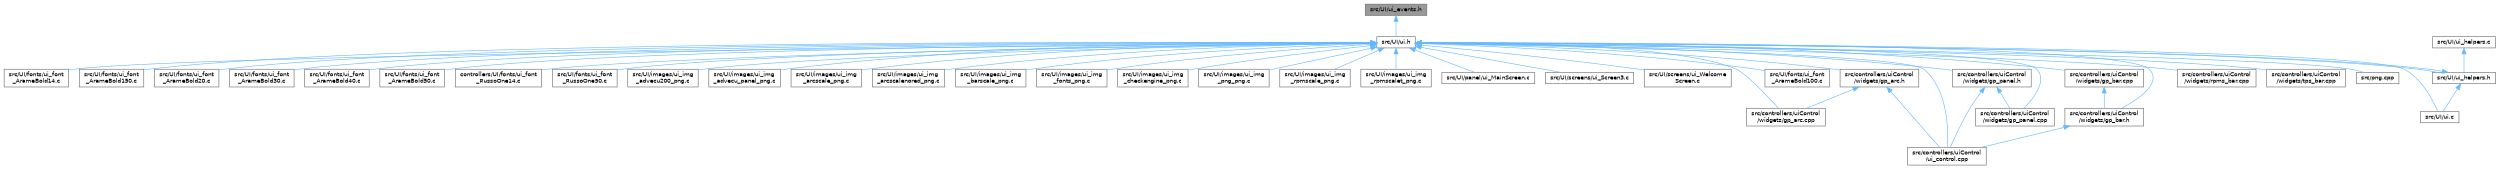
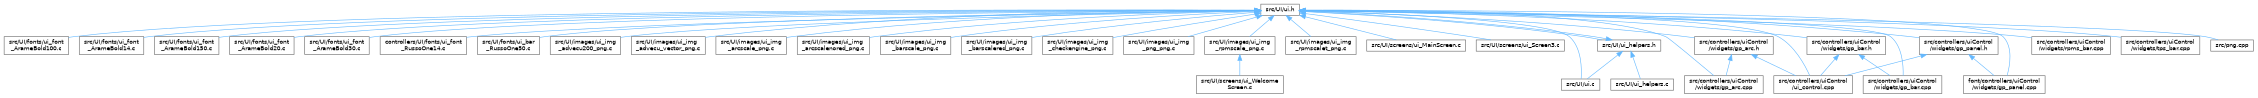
(1396, 10) -> none
(1533, 56) -> (1240, 68)
(2464, 63) -> (1637, 68)
(337, 78) -> none
(412, 78) -> none
(585, 78) -> (509, 46)
(745, 78) -> (668, 46)
(1072, 78) -> (997, 46)
(1488, 78) -> (1416, 46)
(2104, 101) -> (1874, 65)
(2015, 117) -> (2004, 85)
